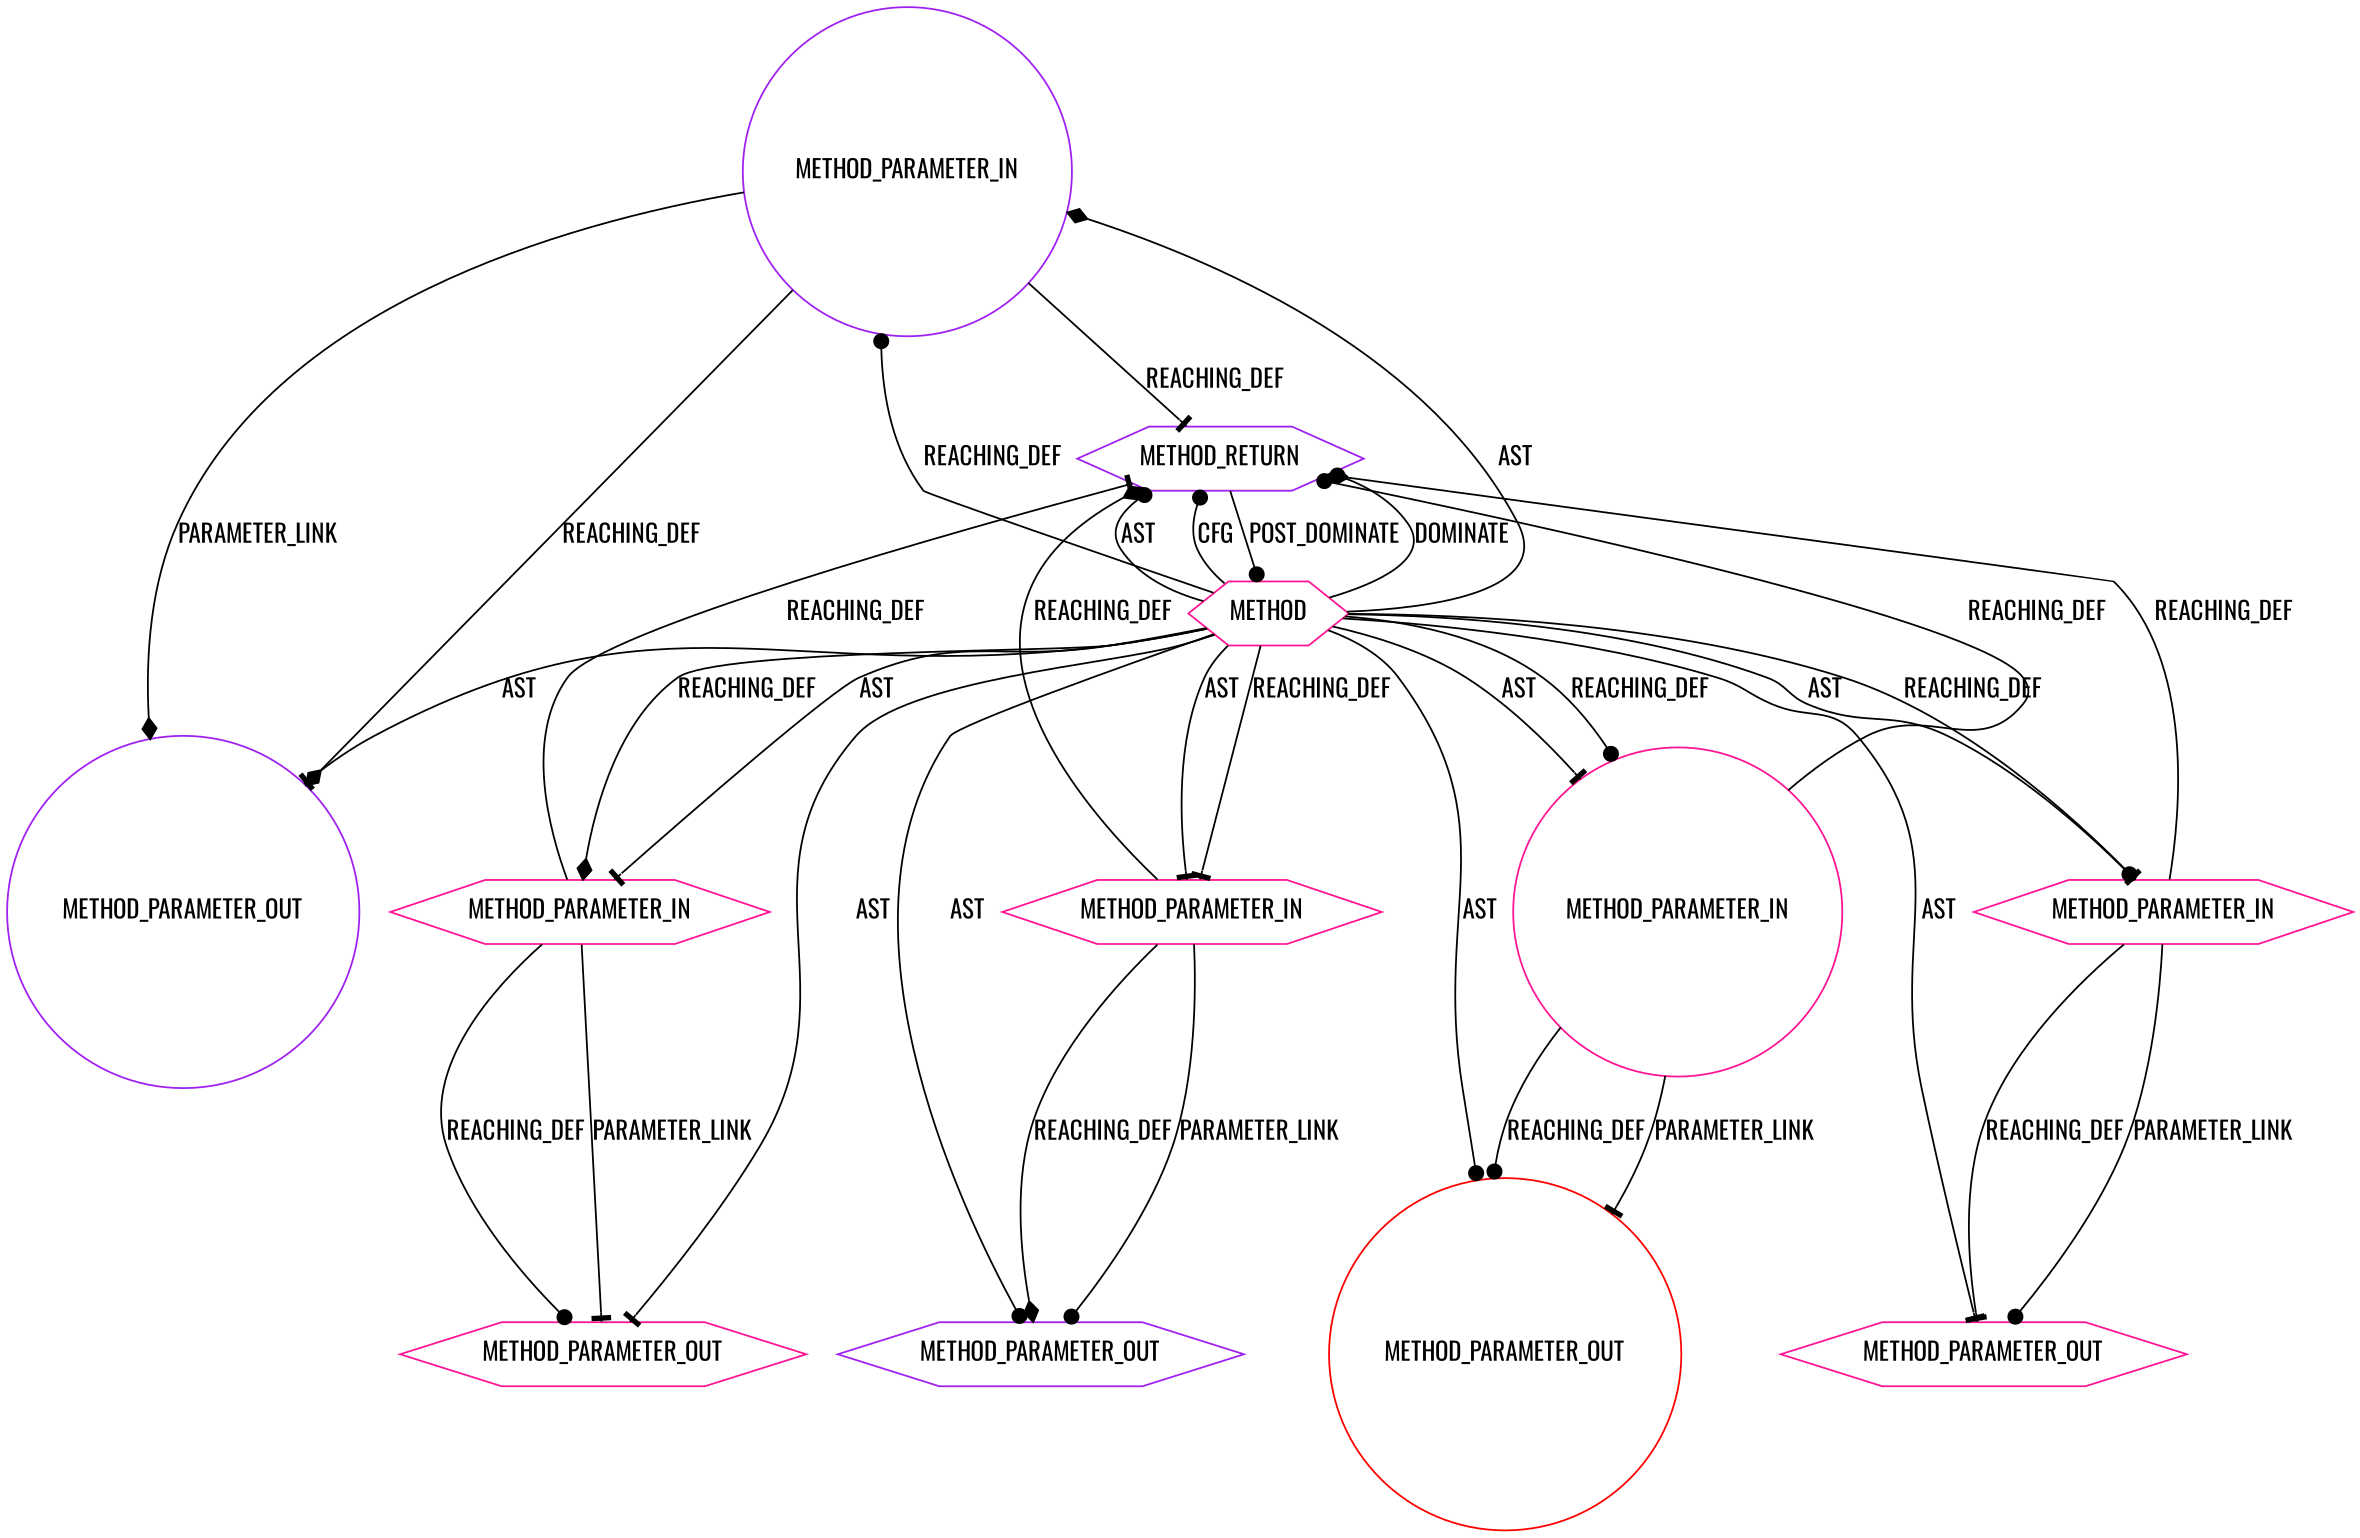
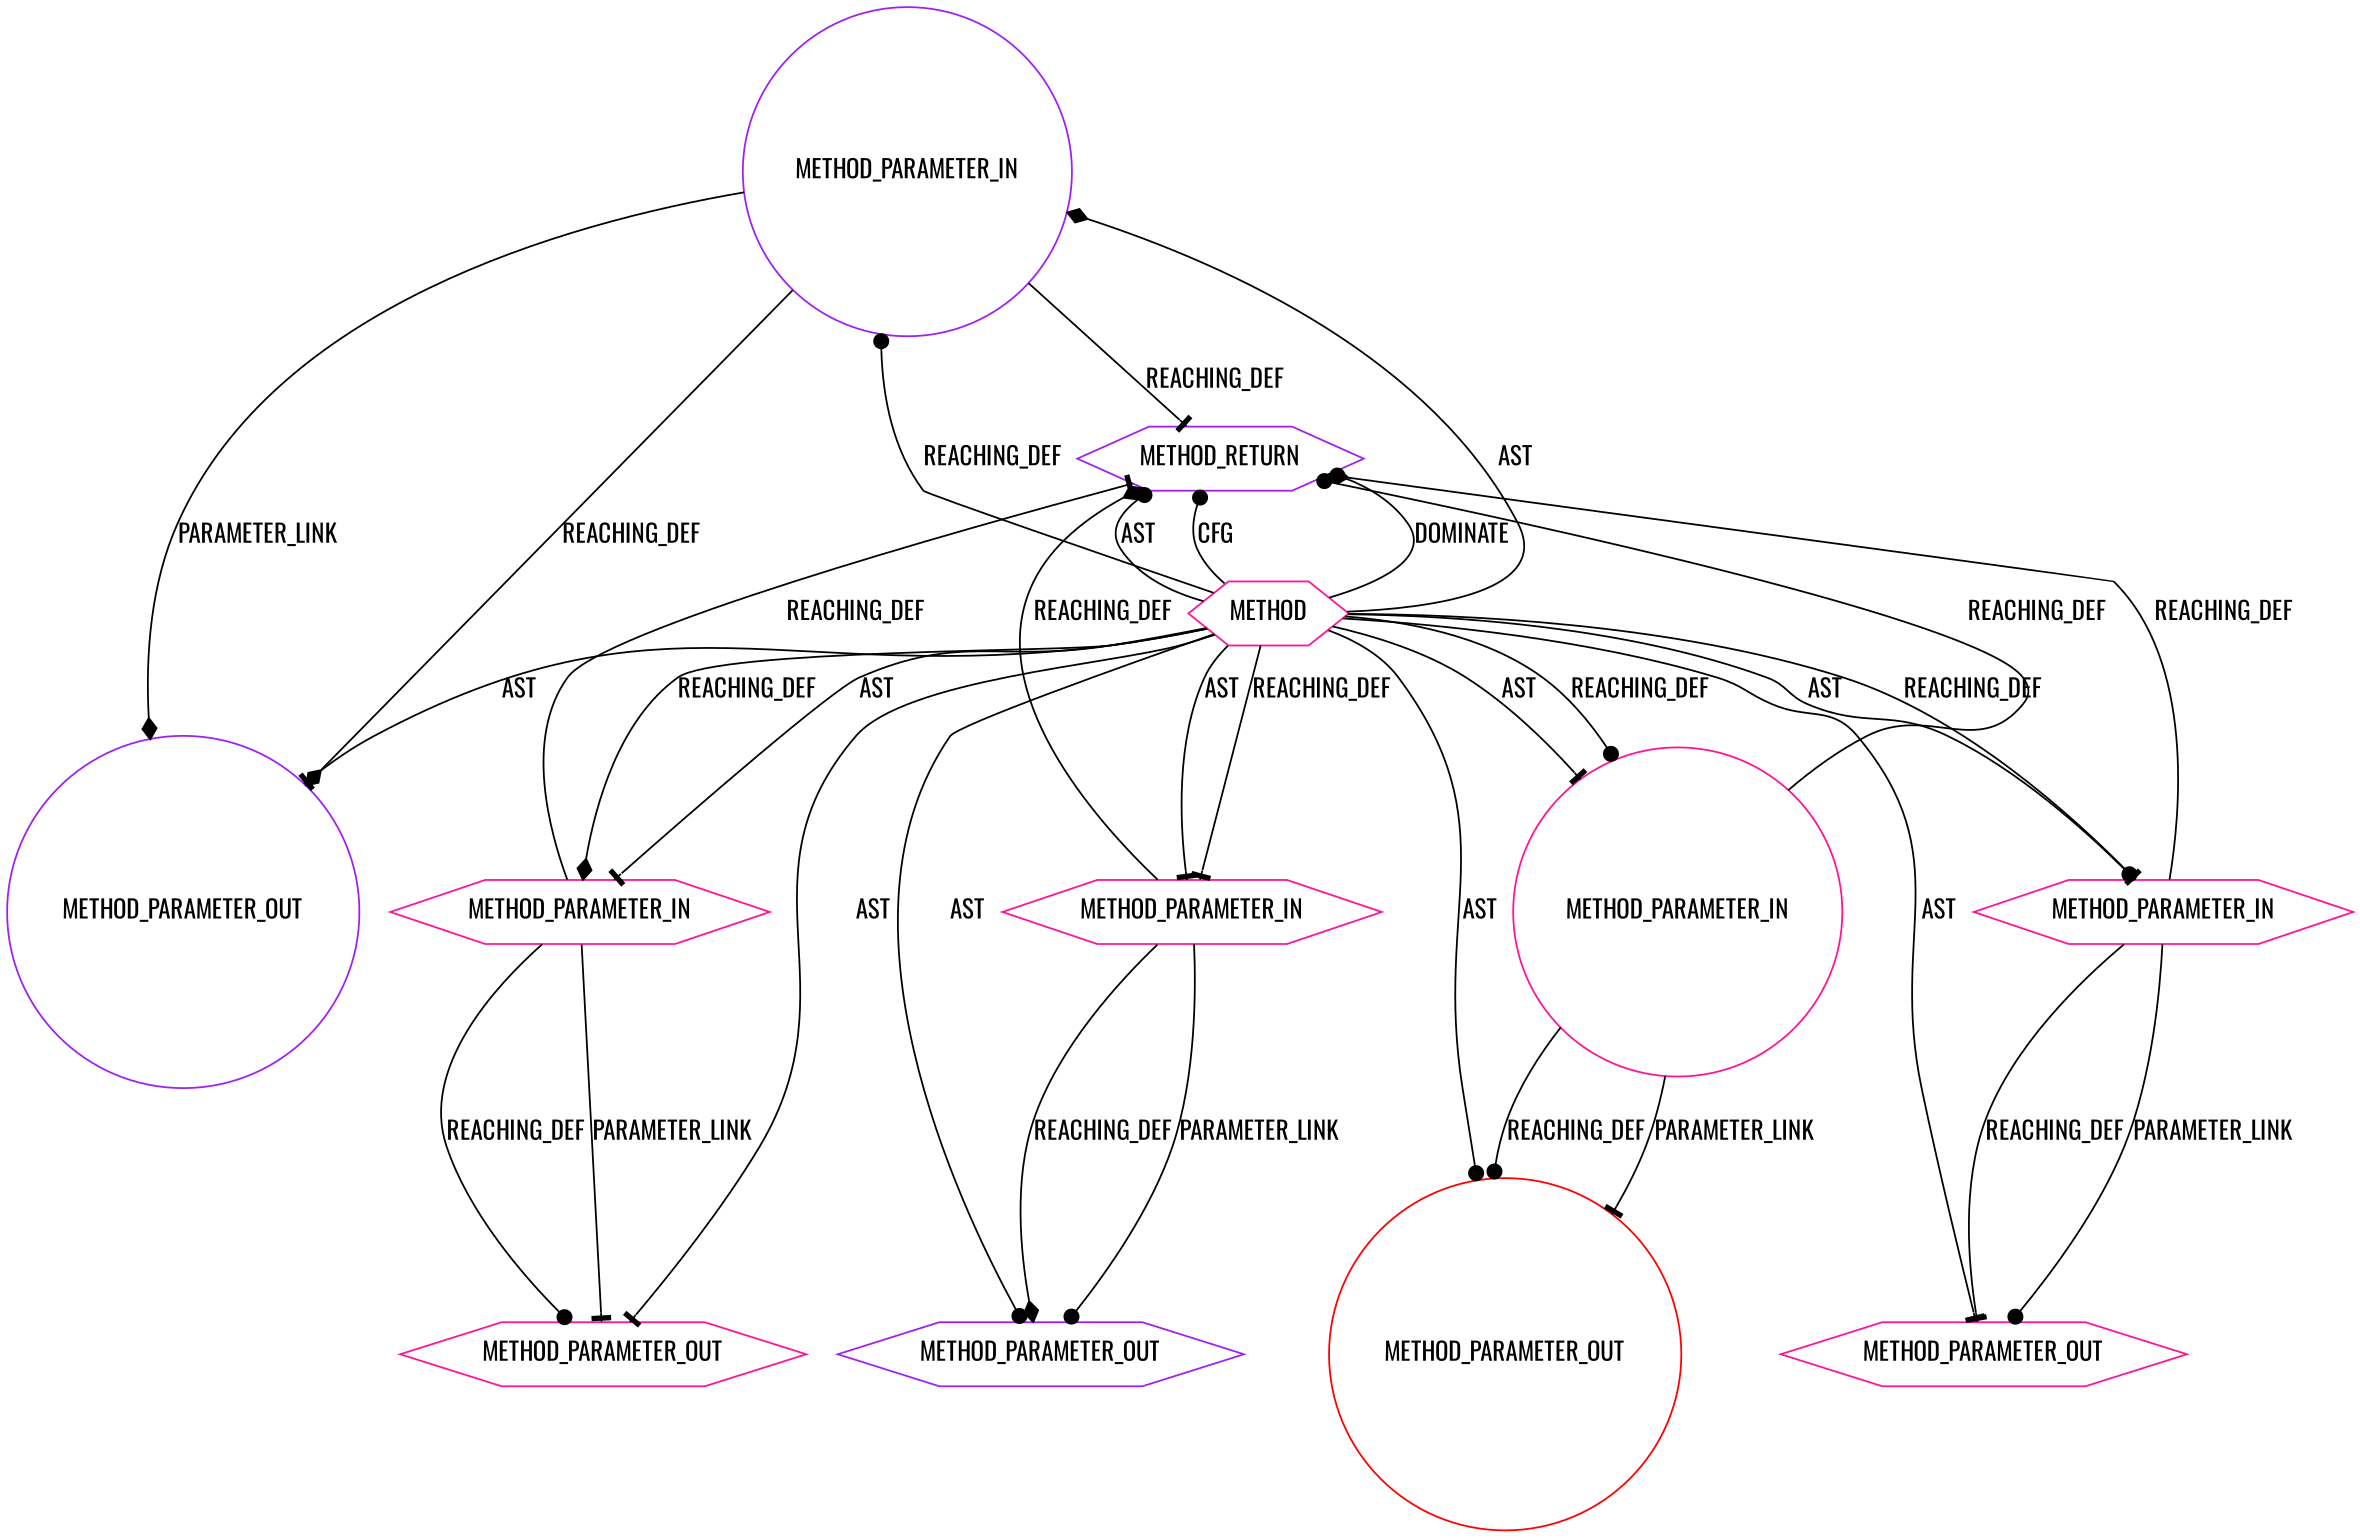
(1242, 529) -> none
